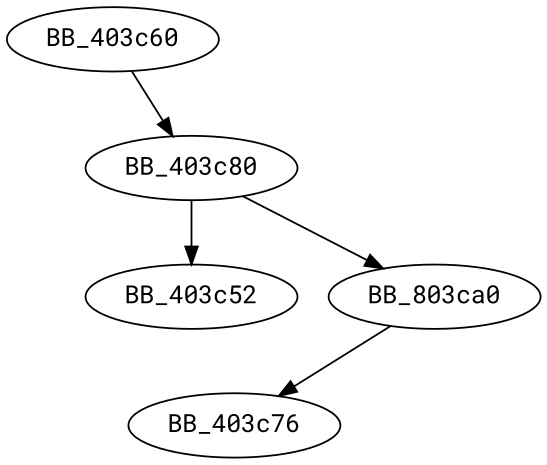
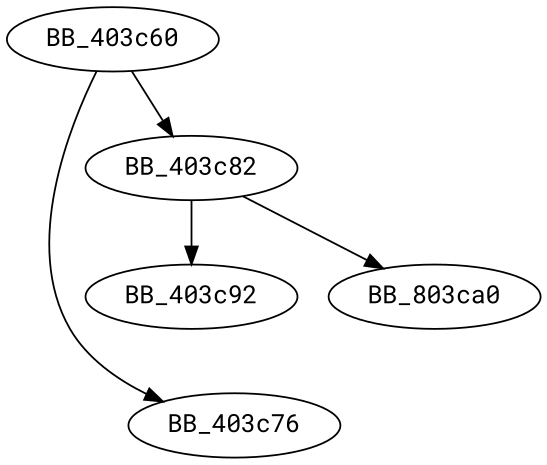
(192, 168) -> (192, 168)
(192, 297) -> (192, 297)
(342, 356) -> (50, 249)
